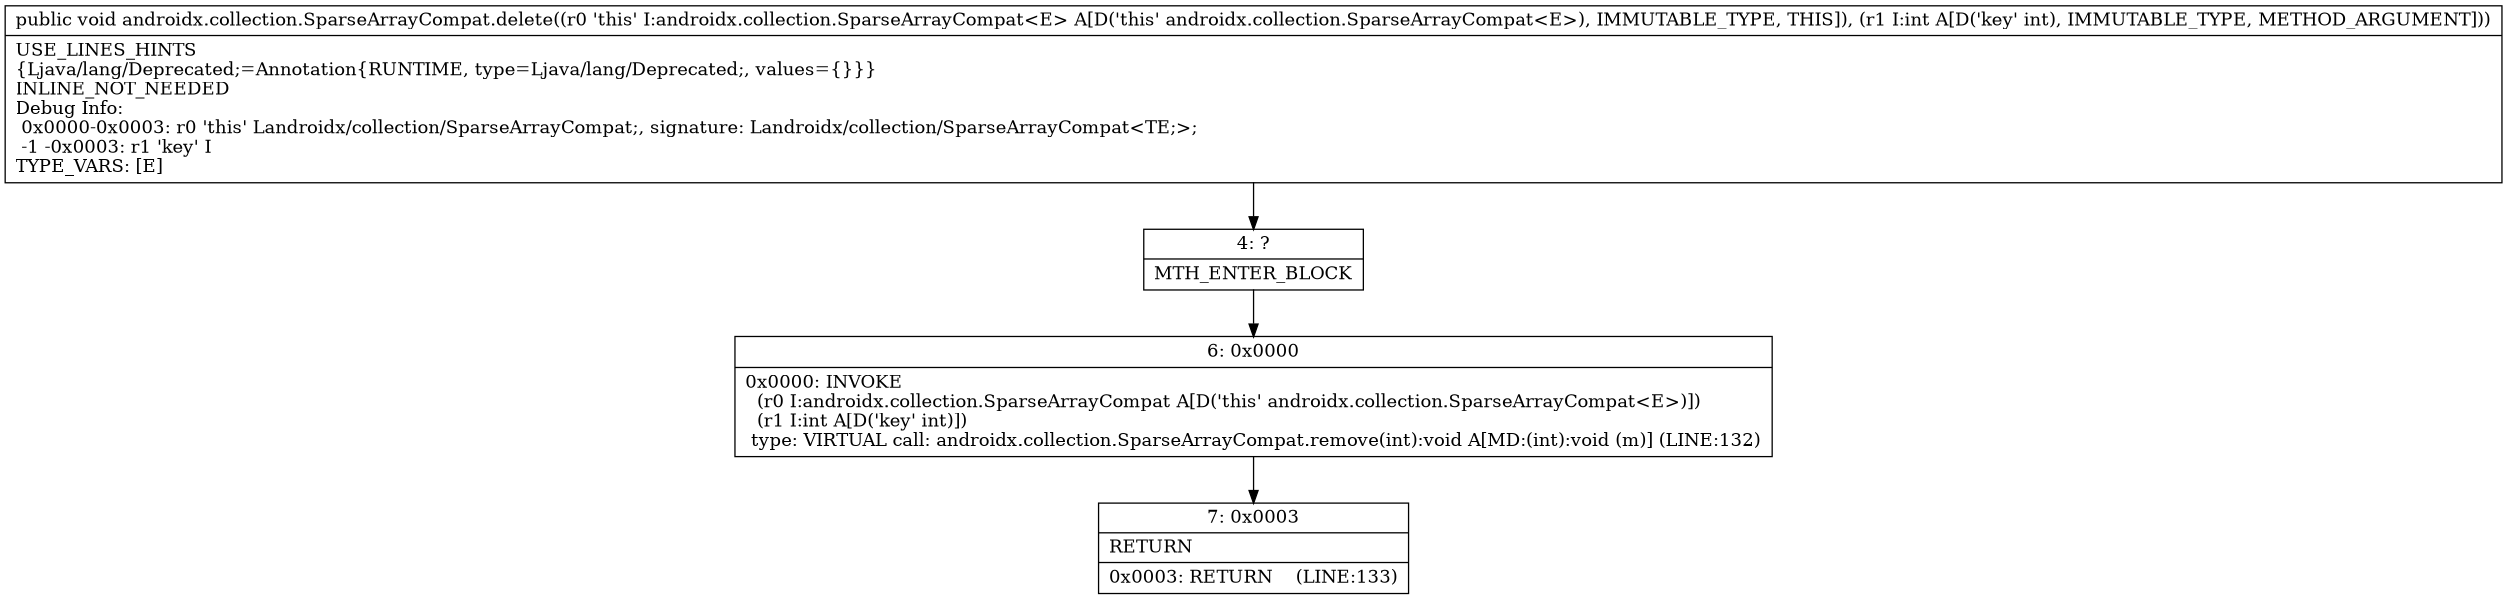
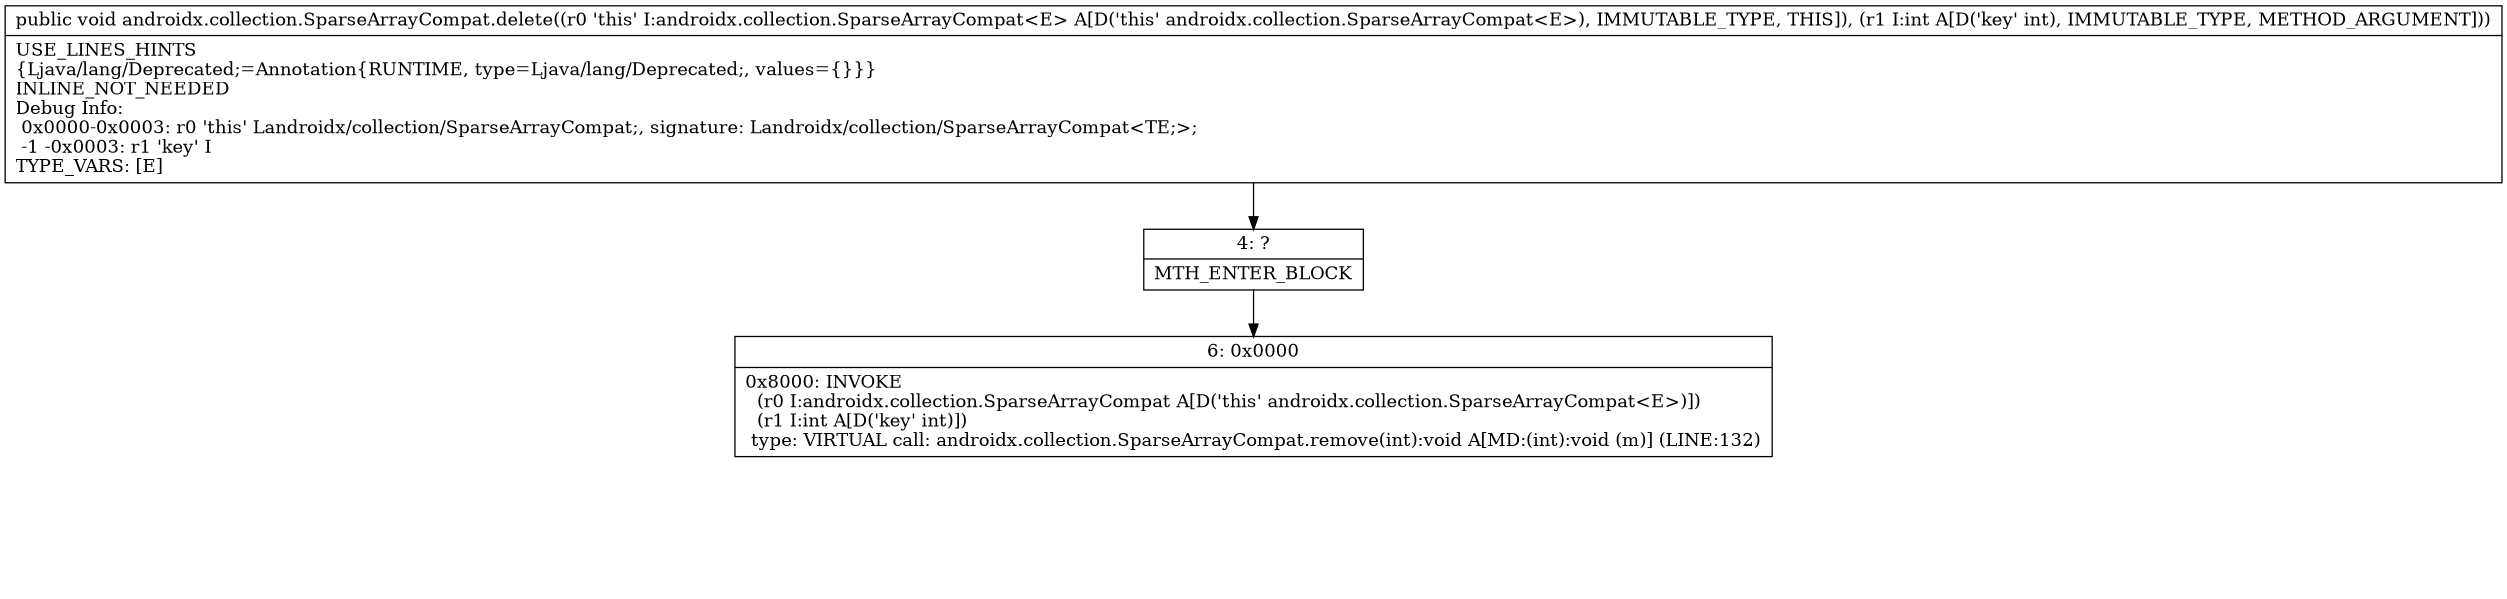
(830, 382) -> (830, 382)
(1254, 548) -> none
